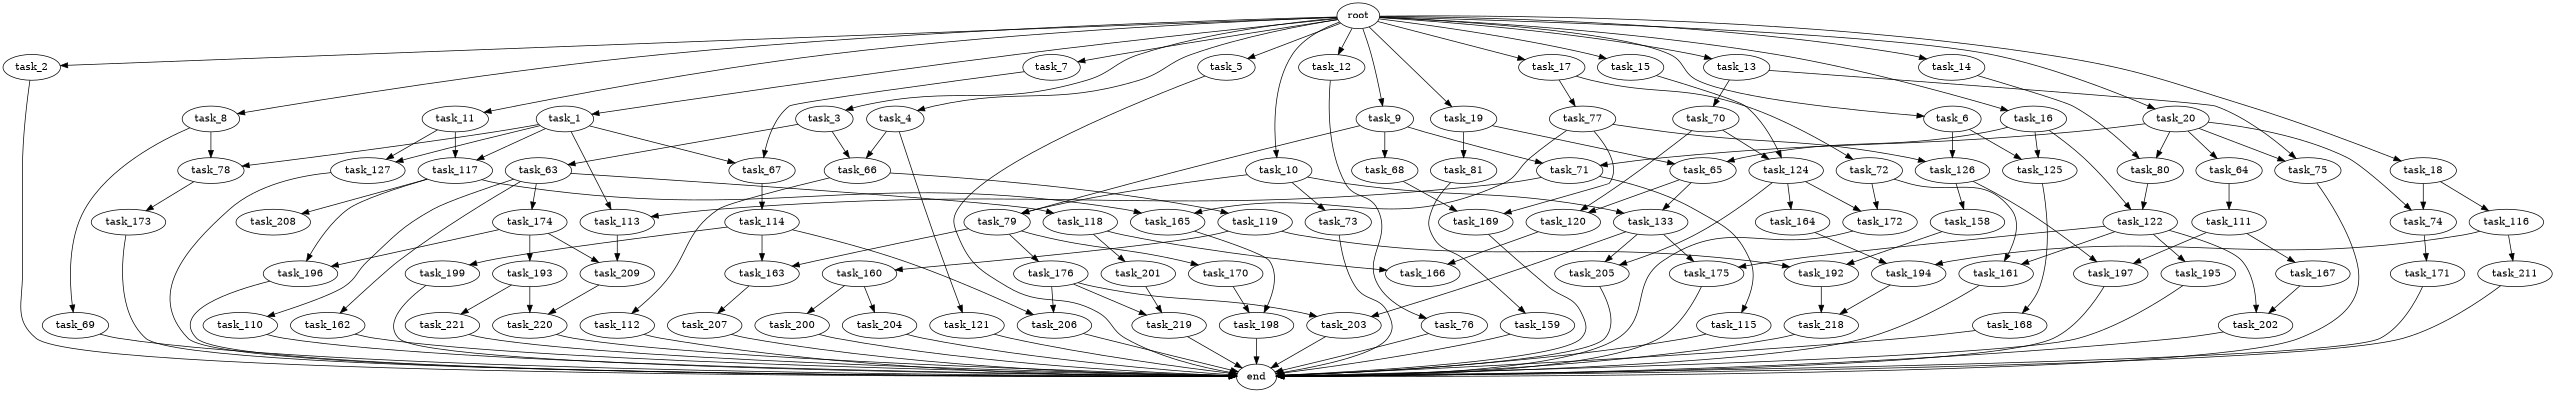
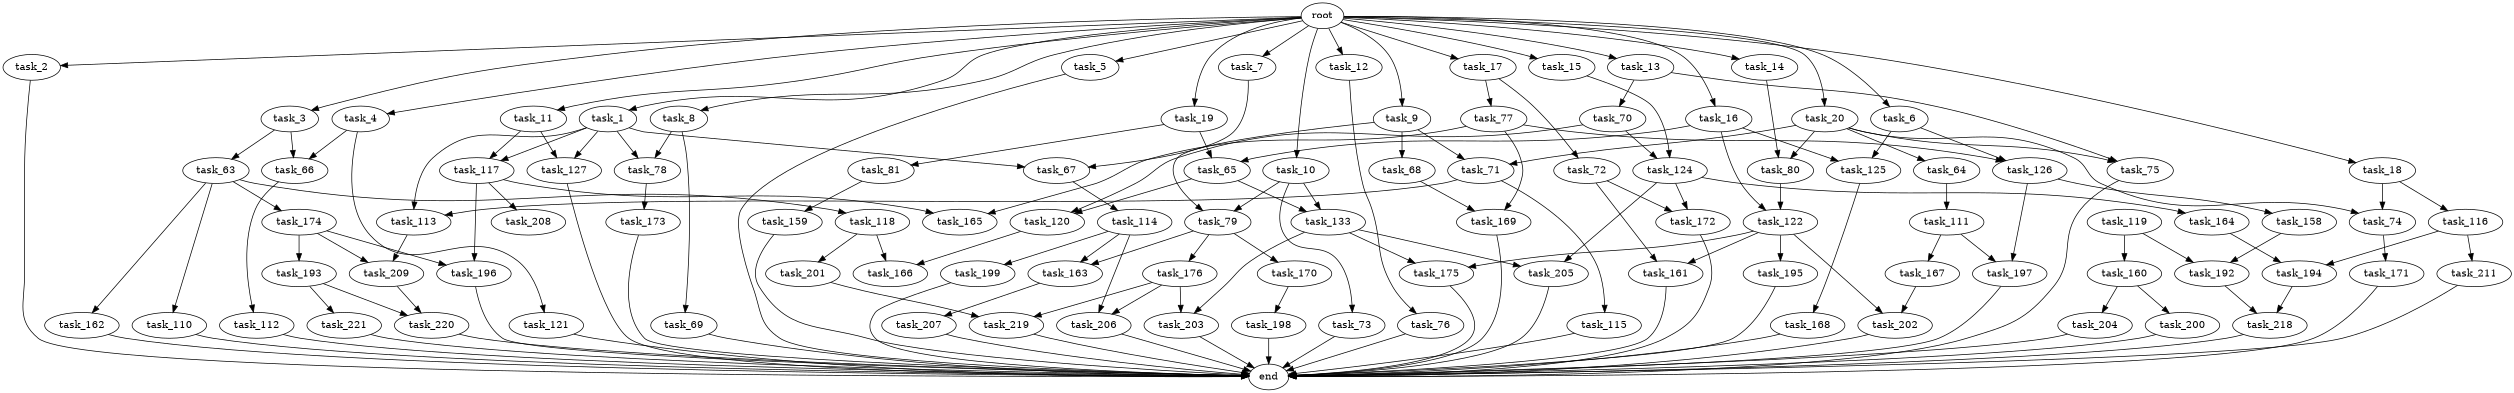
(1056, 187) -> none
(1249, 250) -> none
